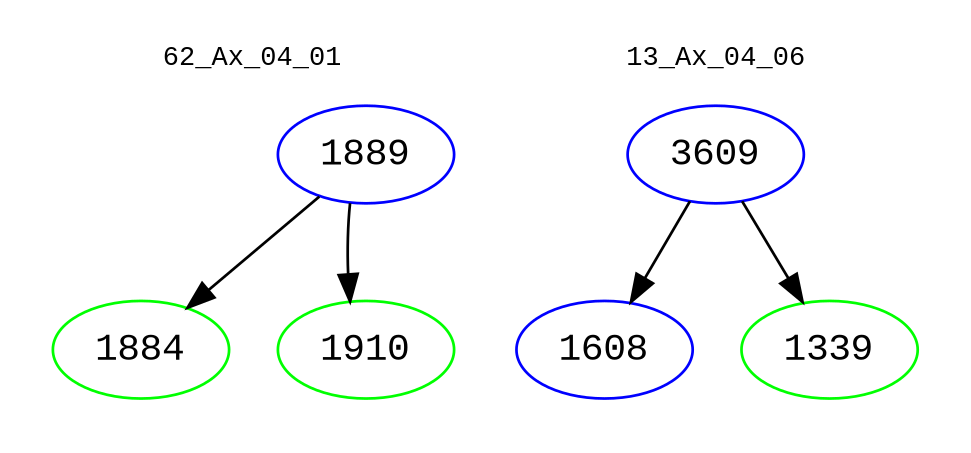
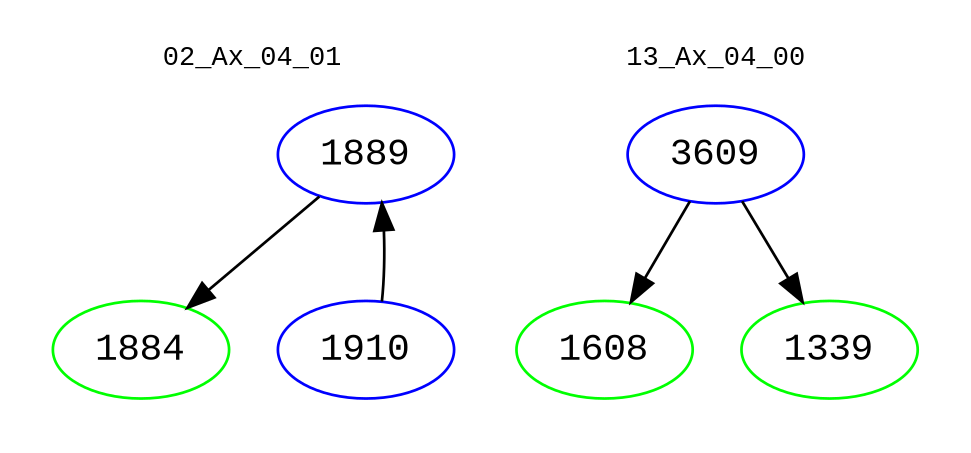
(253, 58) -> (253, 58)
(717, 58) -> (717, 58)
(348, 238) -> (384, 266)
(366, 350) -> (366, 350)
(605, 350) -> (605, 350)
